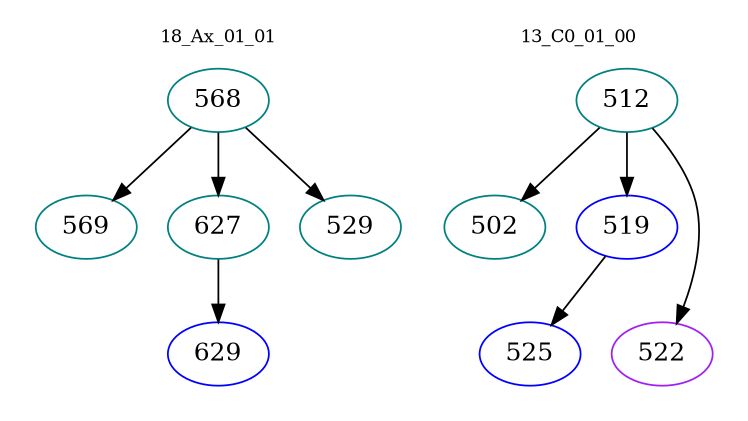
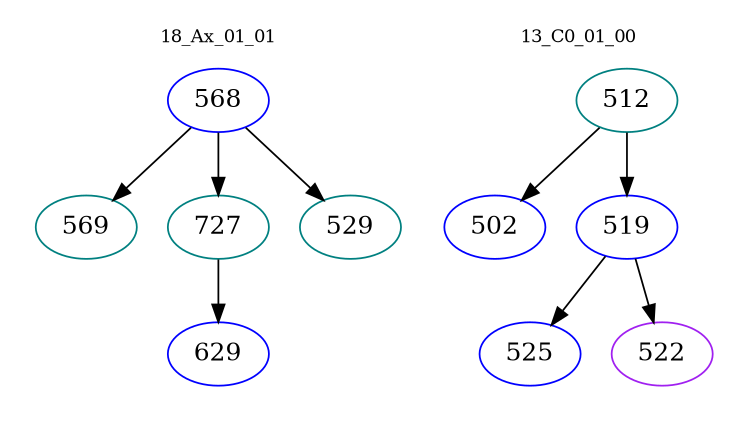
(218, 100) -> (218, 100)
(698, 212) -> (642, 282)
(218, 227) -> (218, 227)
(495, 227) -> (495, 227)
